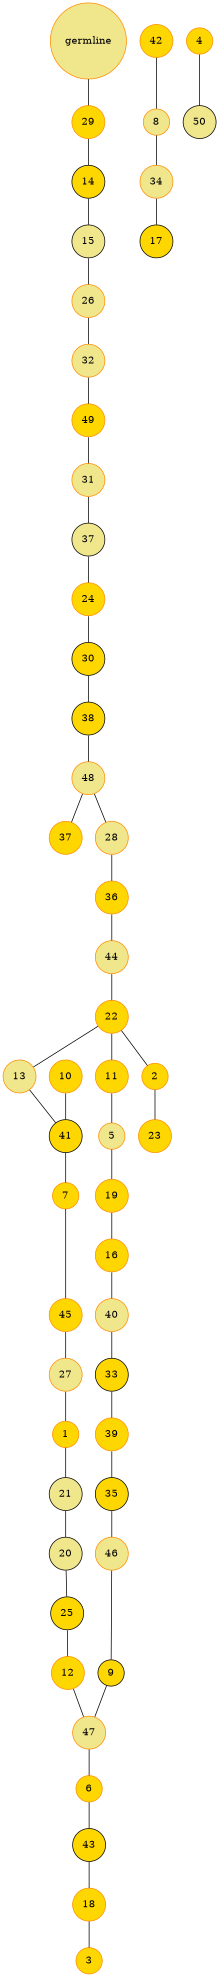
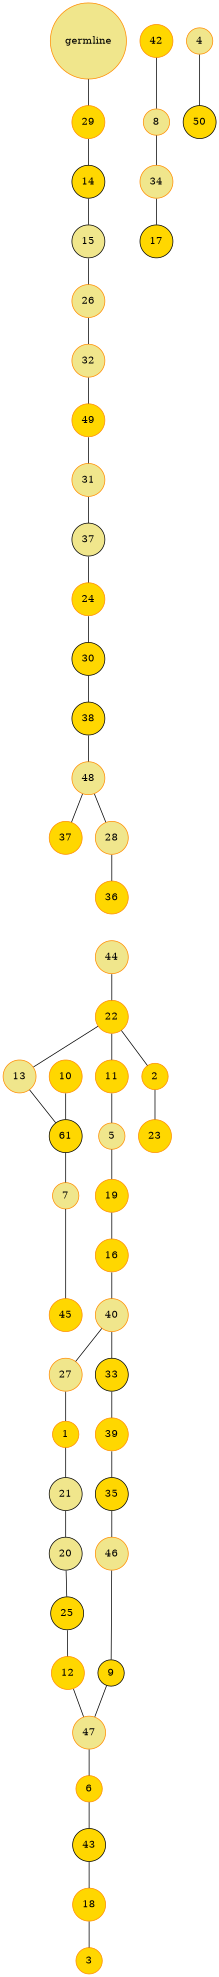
(200, 41) -> (200, 41)
(200, 122) -> (200, 122)
(112, 928) -> none
(66, 1136) -> (66, 1136)
(66, 1196) -> (66, 1196)
(66, 1345) -> (89, 1345)
